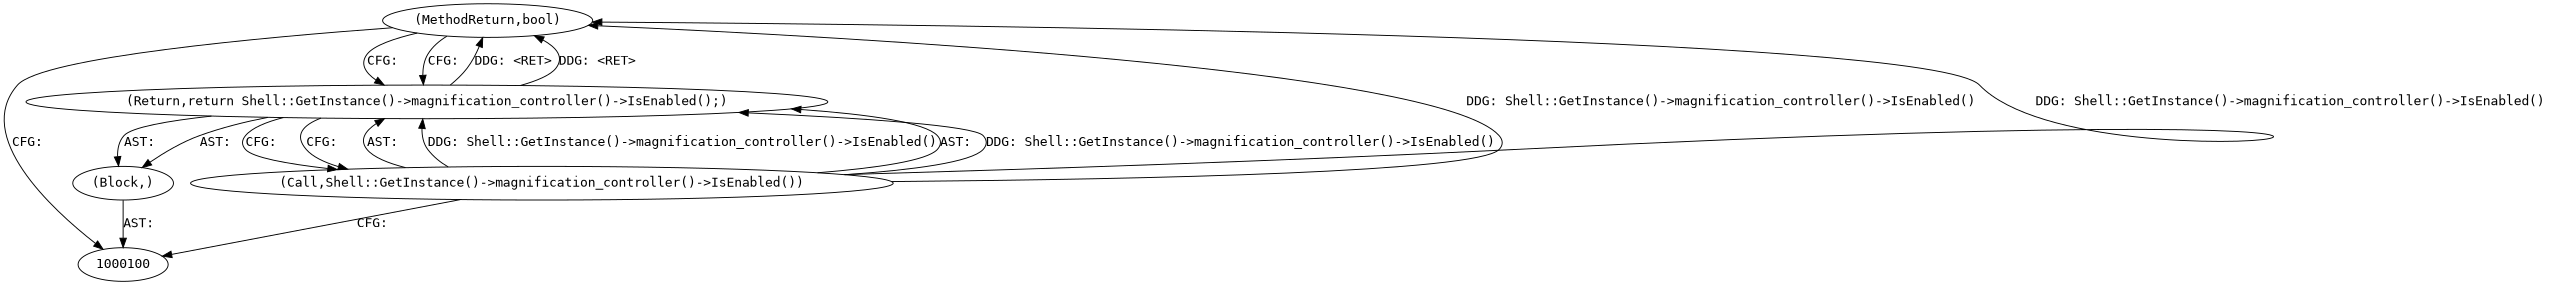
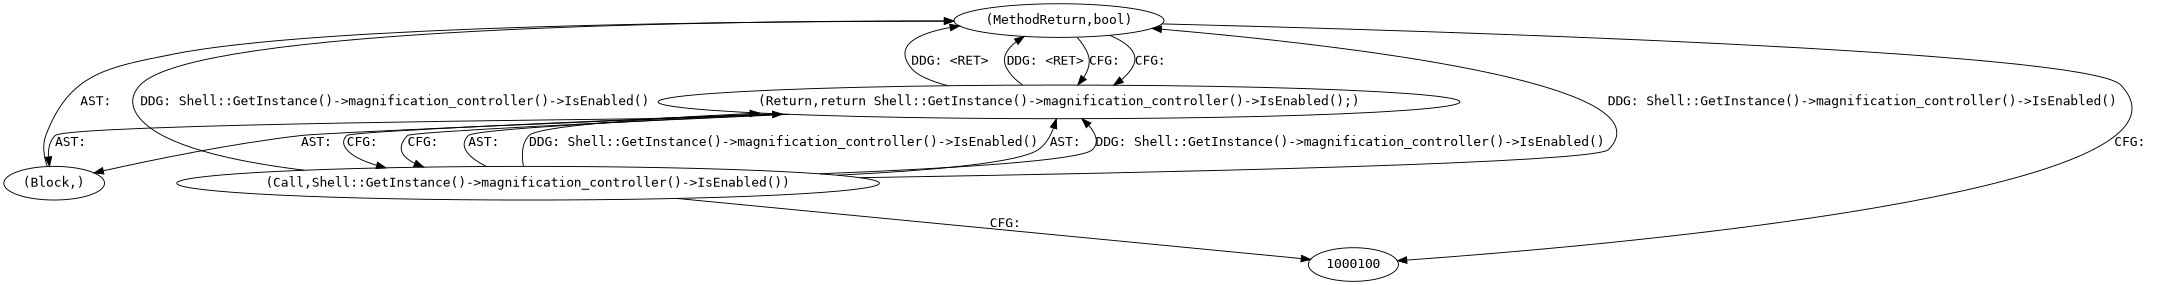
(123, 219) -> (318, 38)
